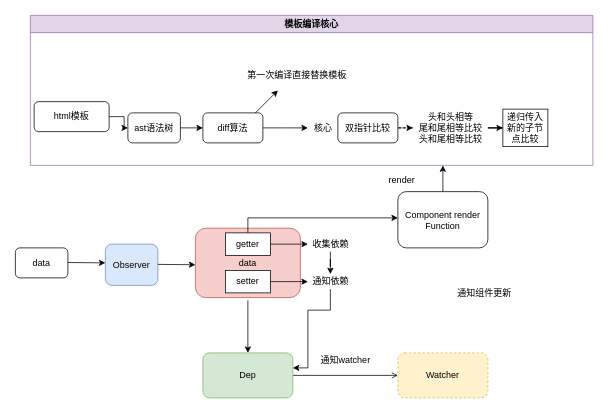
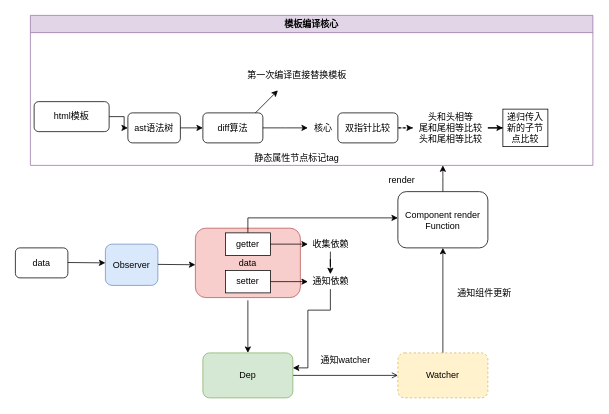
none -> (297, 158)
none -> (443, 254)
